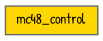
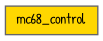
(52, 20) -> (52, 20)
